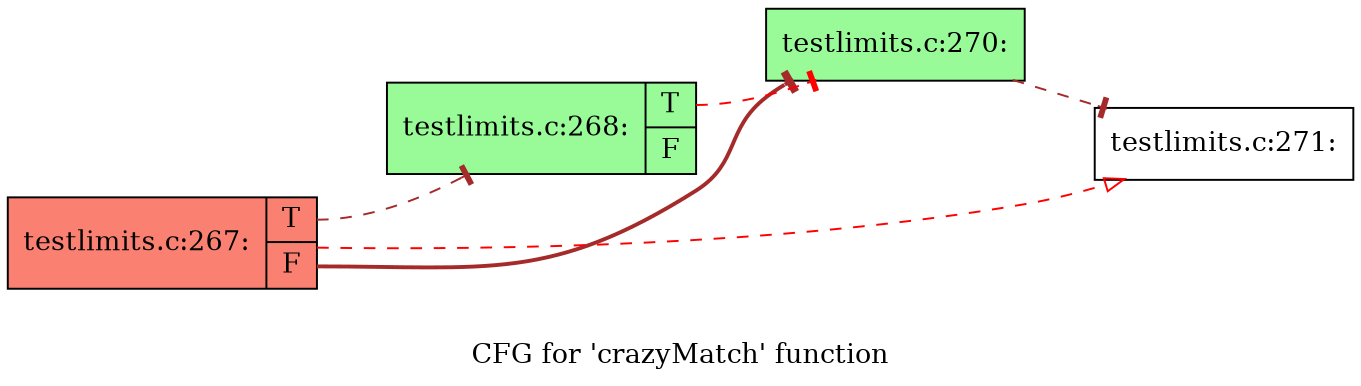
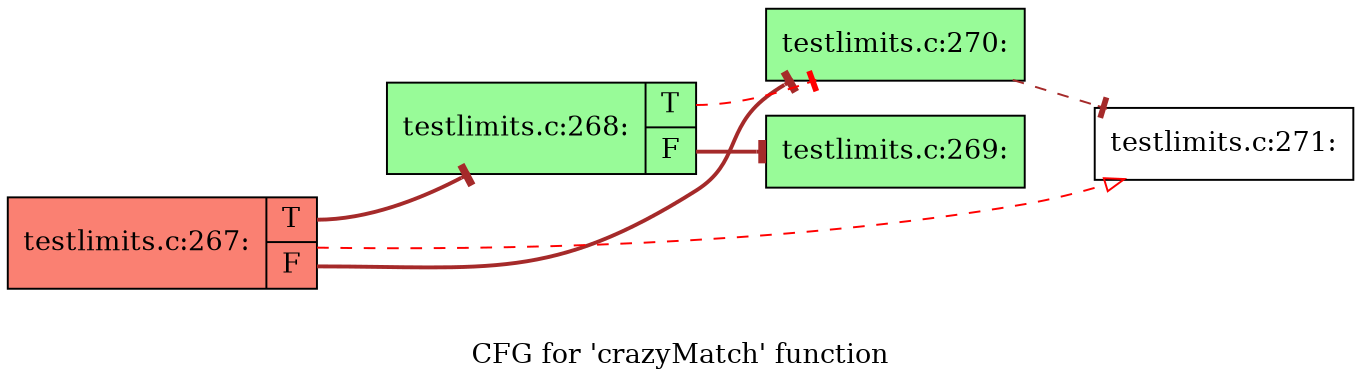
none -> (895, 152)
(391, 207) -> (391, 207)
